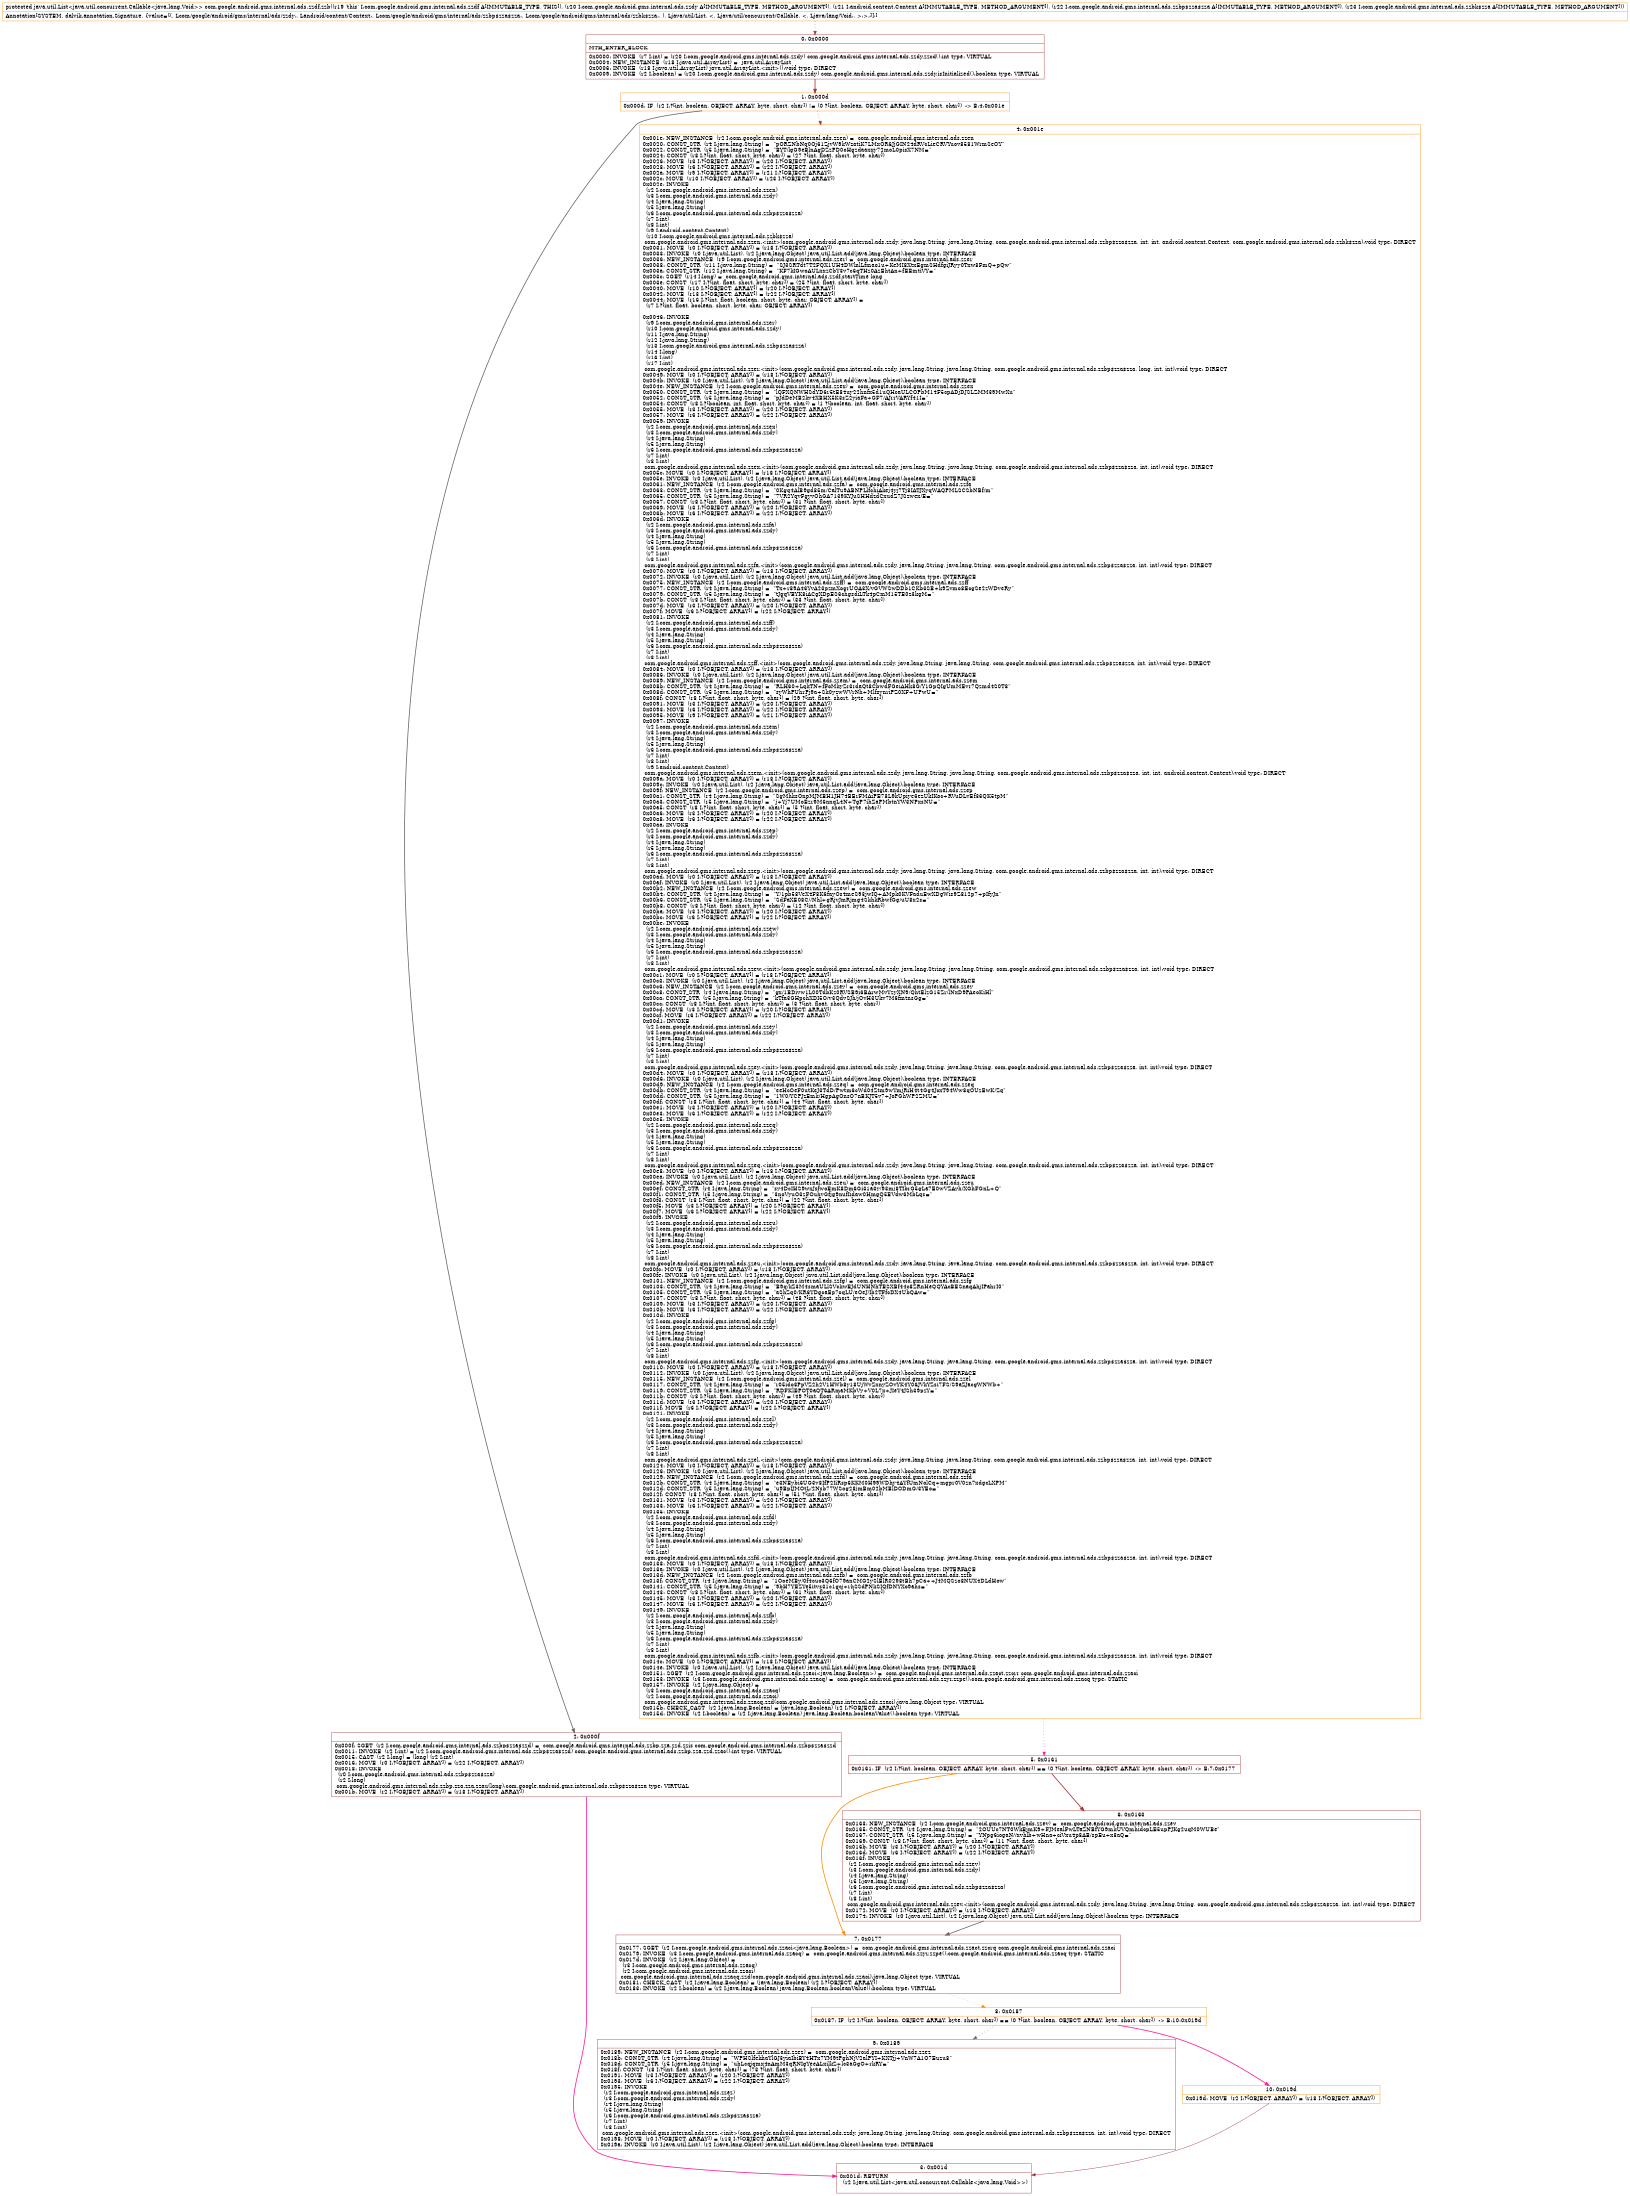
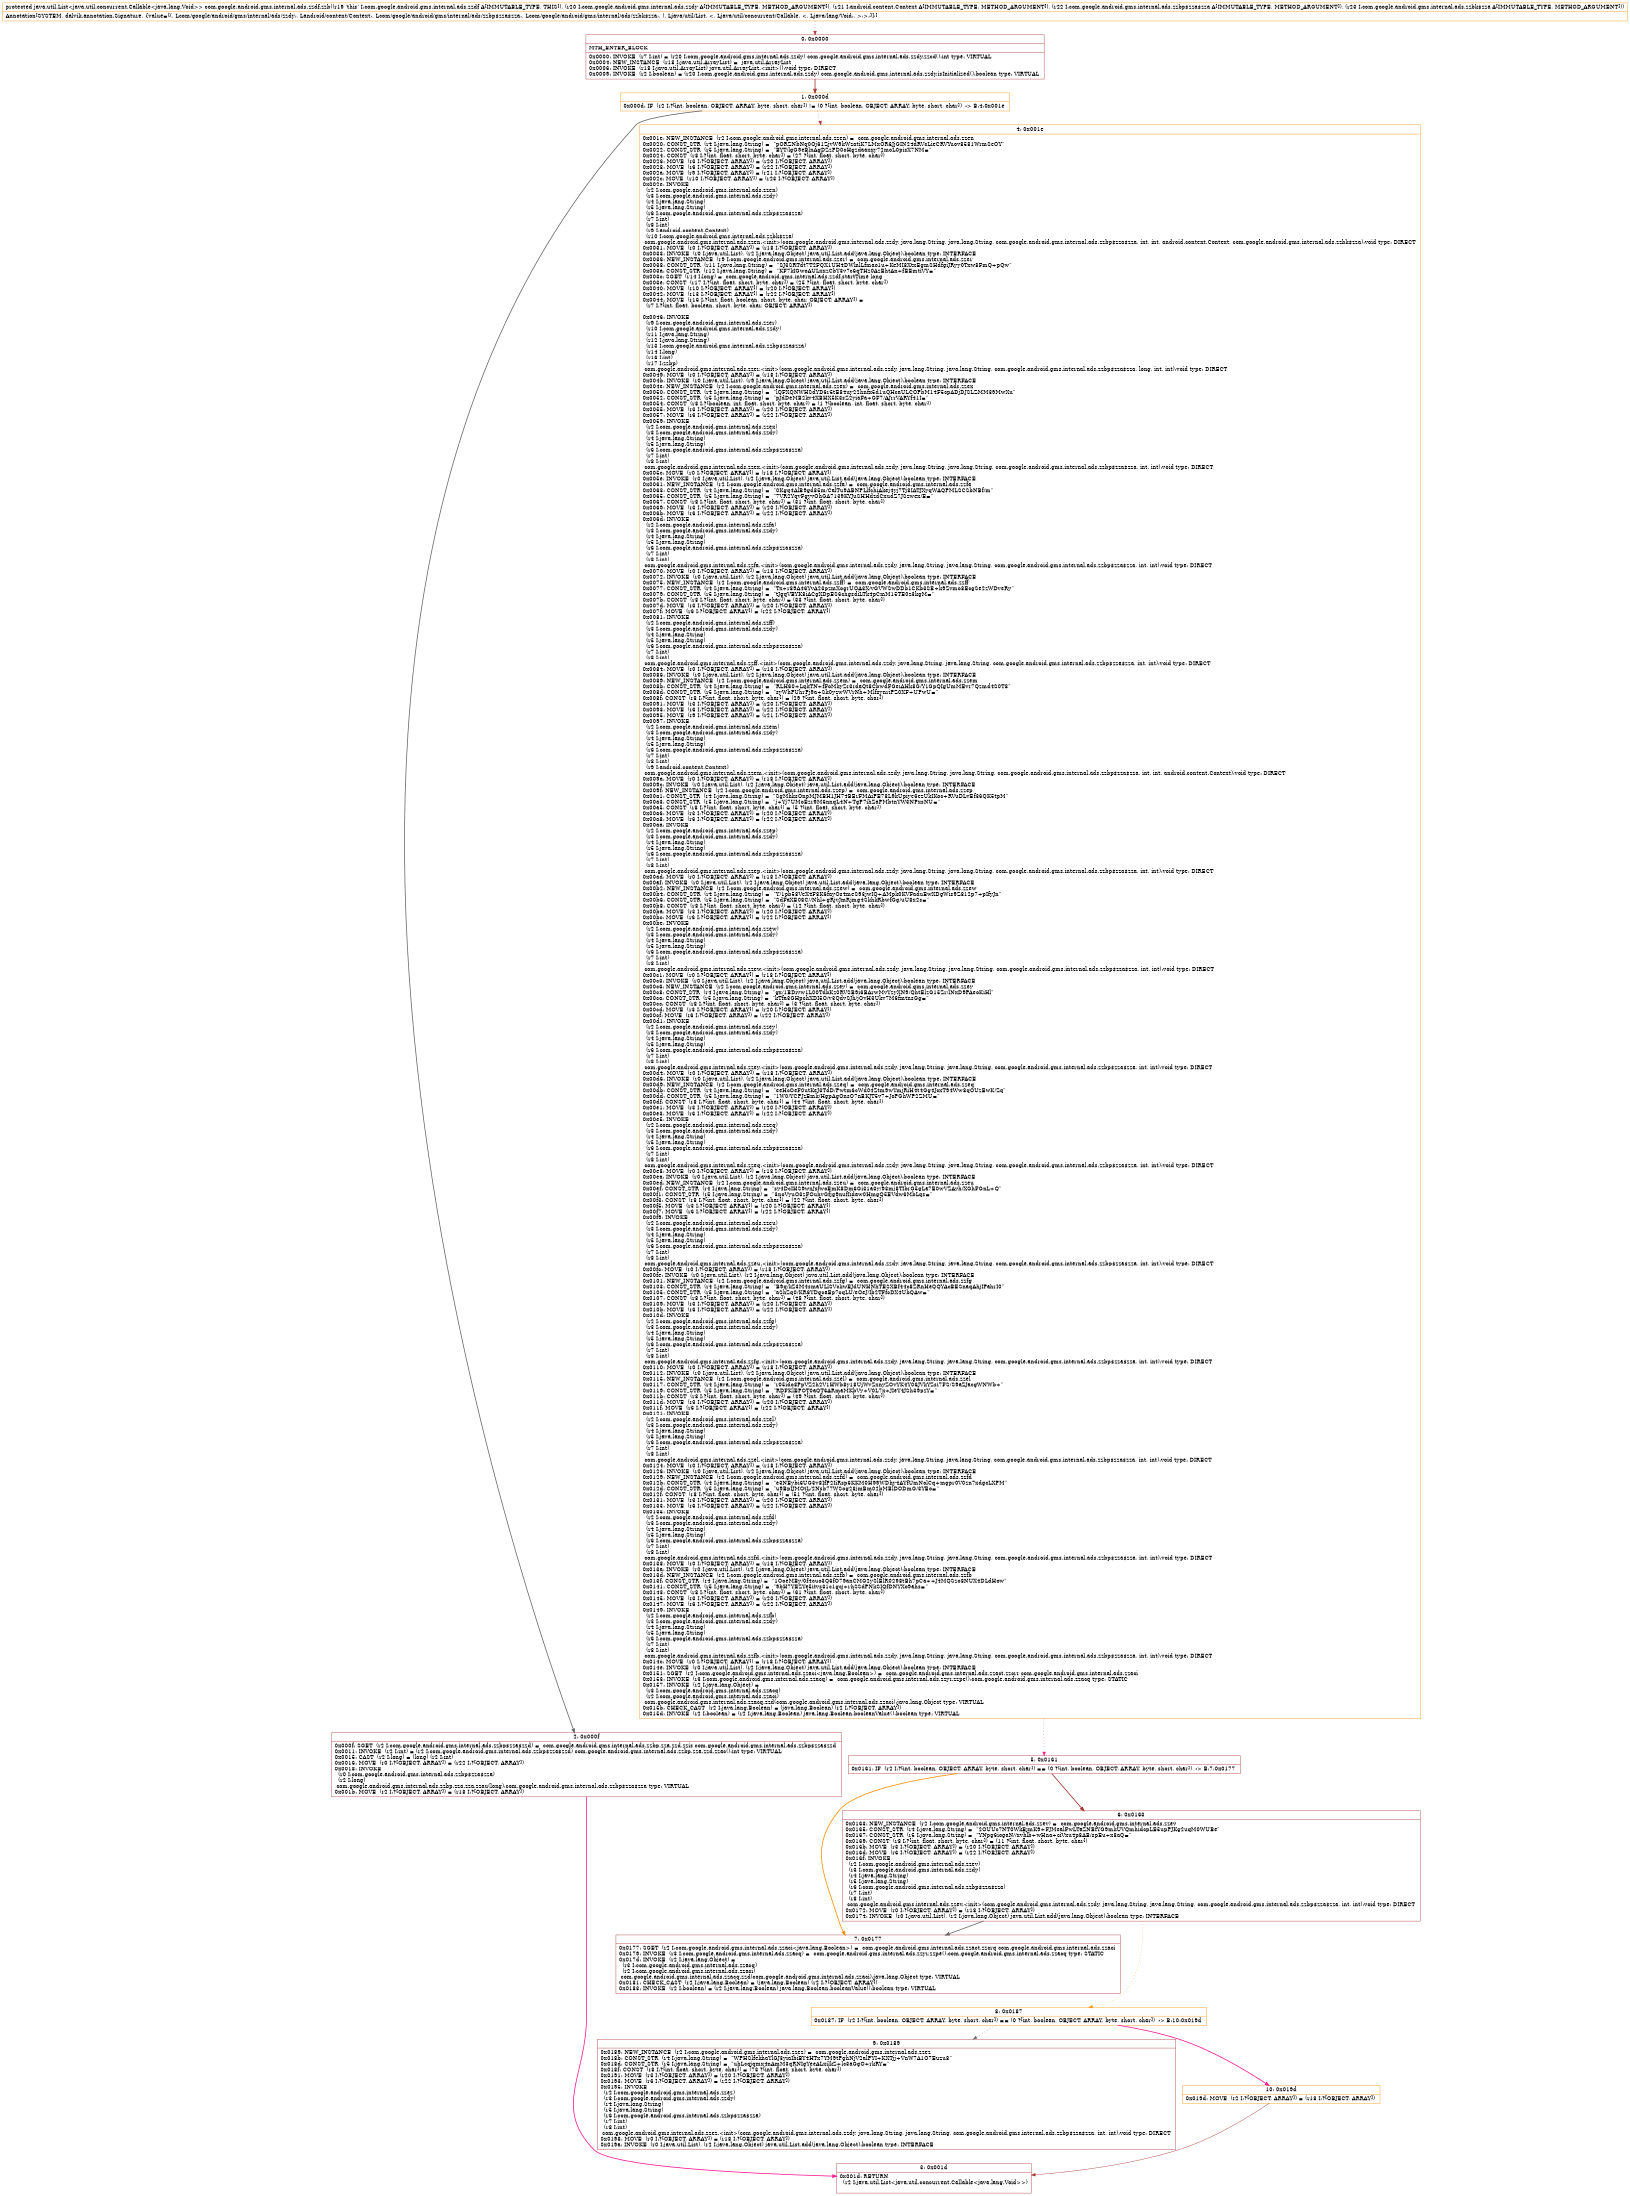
(658, 364) -> (660, 364)
(964, 2000) -> (1135, 1975)
